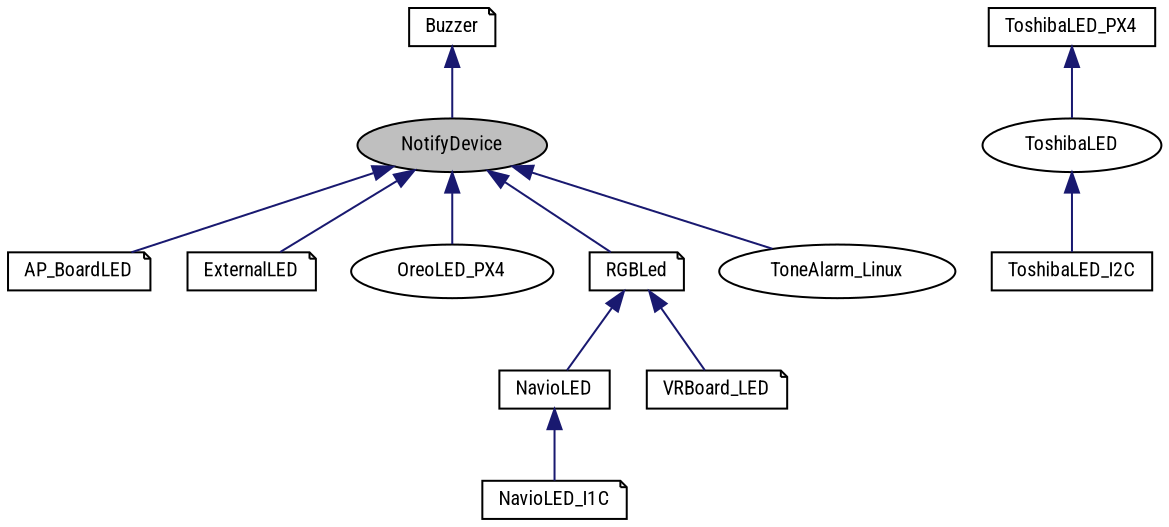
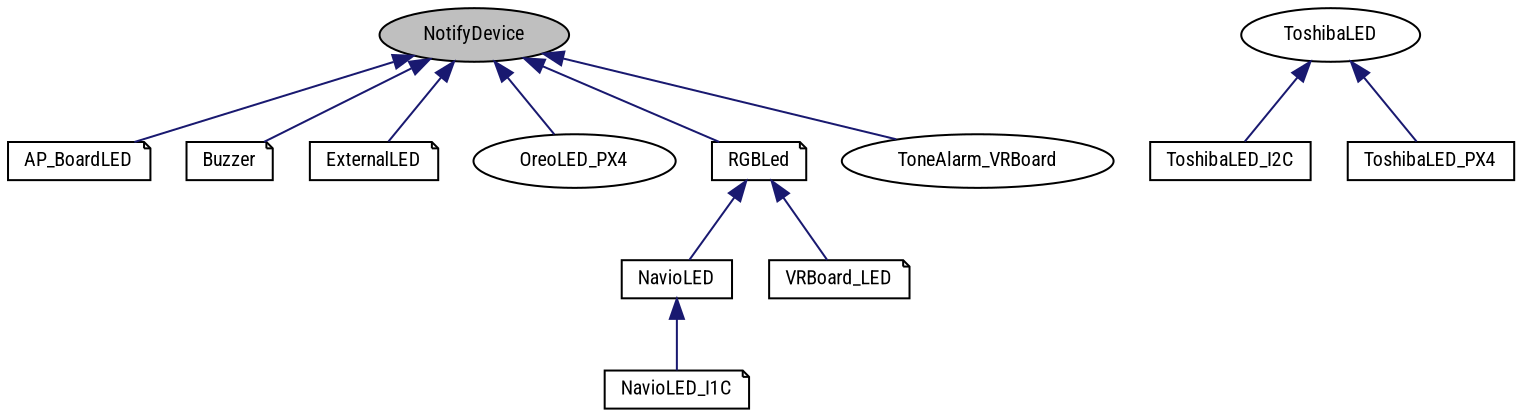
(452, 93) -> (338, 105)
(1072, 93) -> (1390, 109)
(837, 271) -> (978, 161)
